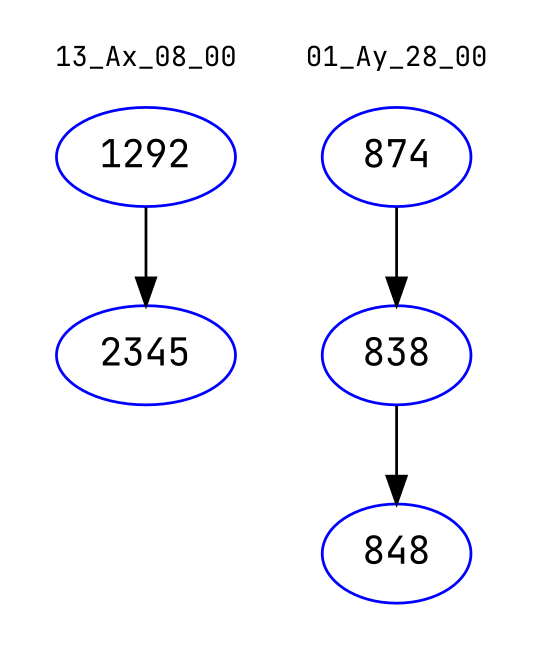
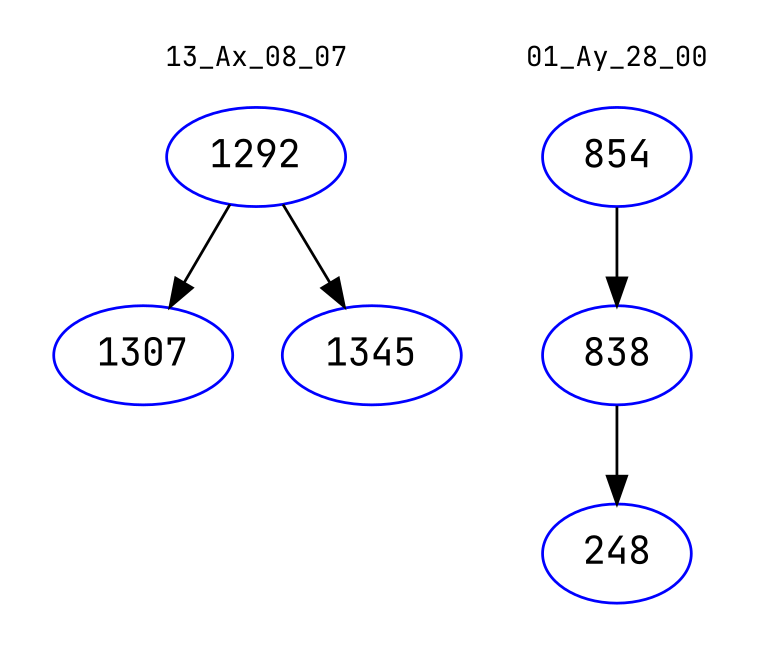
(147, 59) -> (258, 59)
(397, 157) -> (617, 157)
none -> (143, 355)
(146, 355) -> (372, 355)
(397, 554) -> (617, 554)
